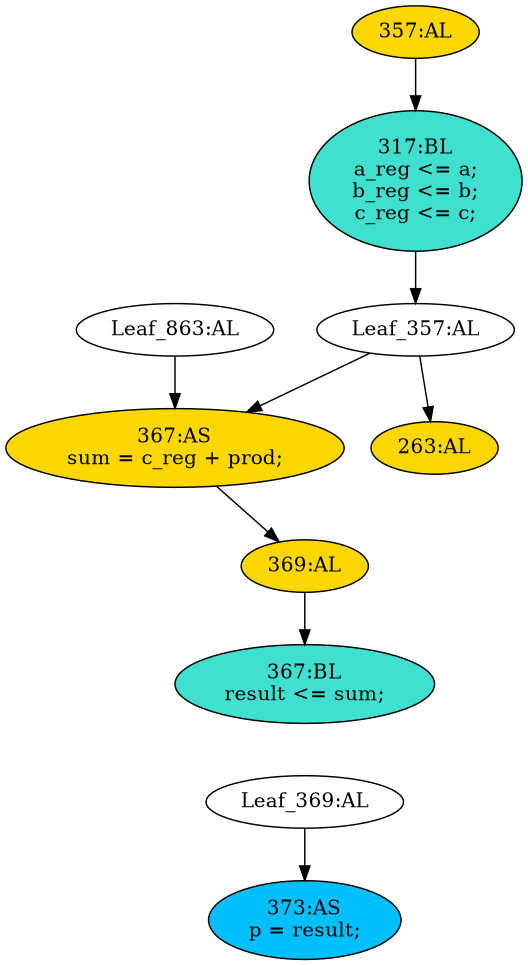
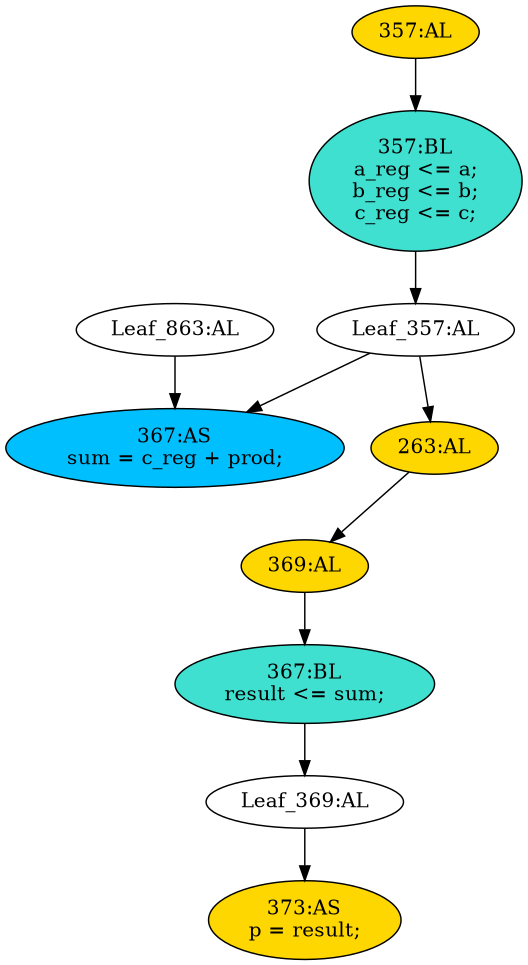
(416, 181) -> (416, 181)
(175, 448) -> (175, 448)
(242, 509) -> (375, 502)
none -> (305, 742)
(305, 920) -> (305, 920)
